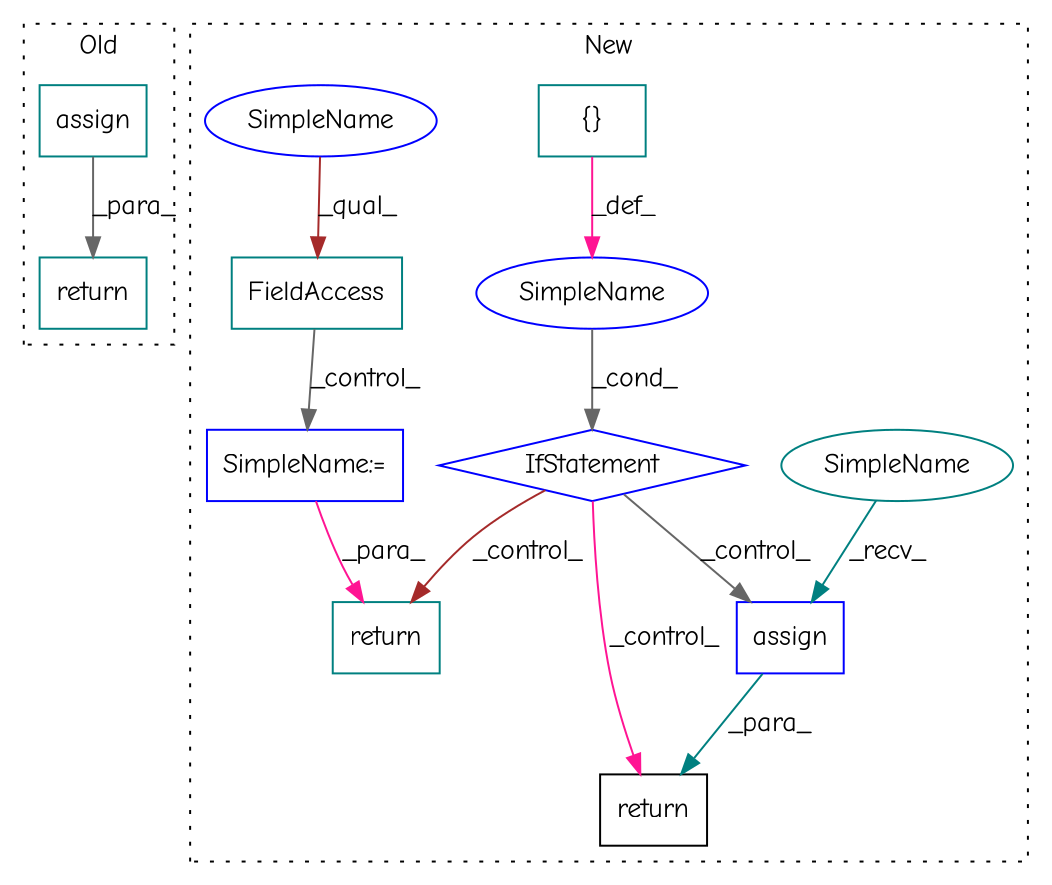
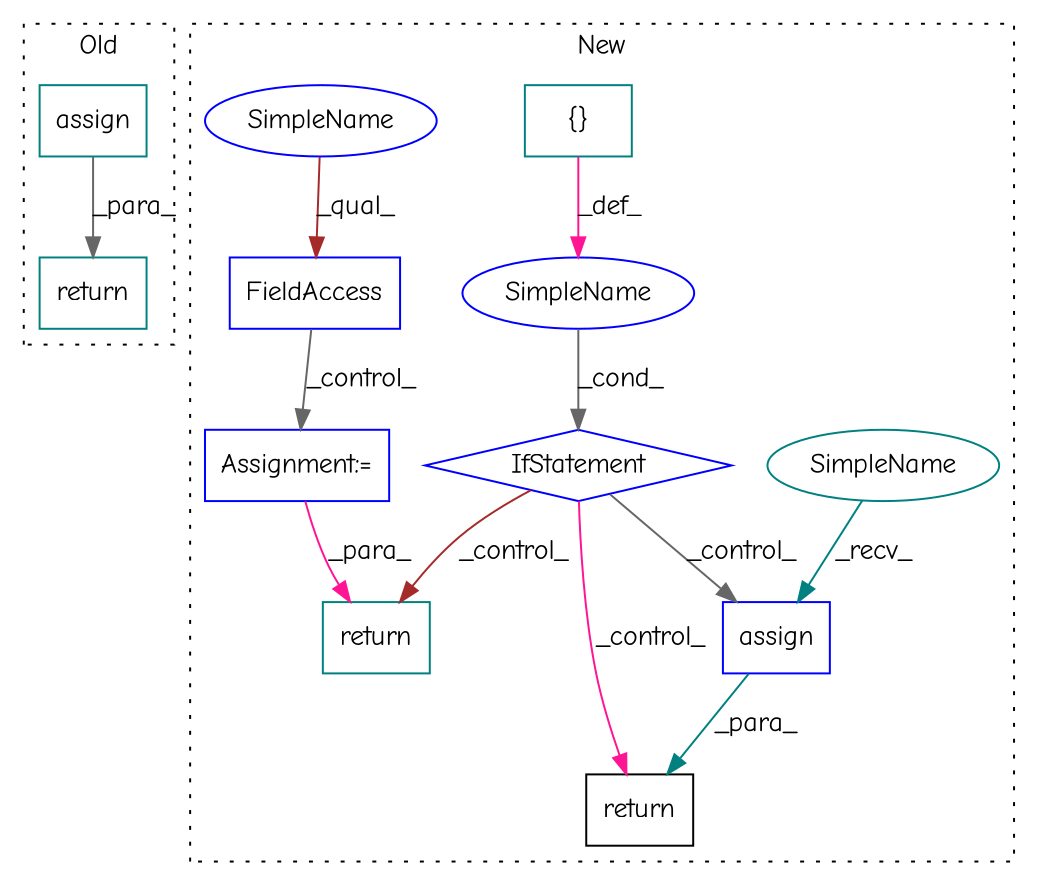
(317, 293) -> (315, 293)
(305, 465) -> (297, 465)
